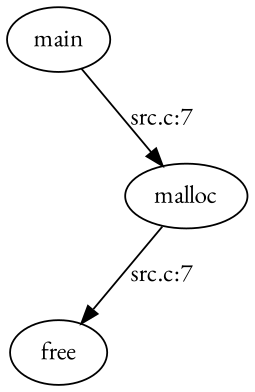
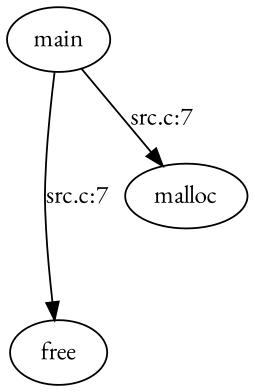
(128, 268) -> (45, 187)
